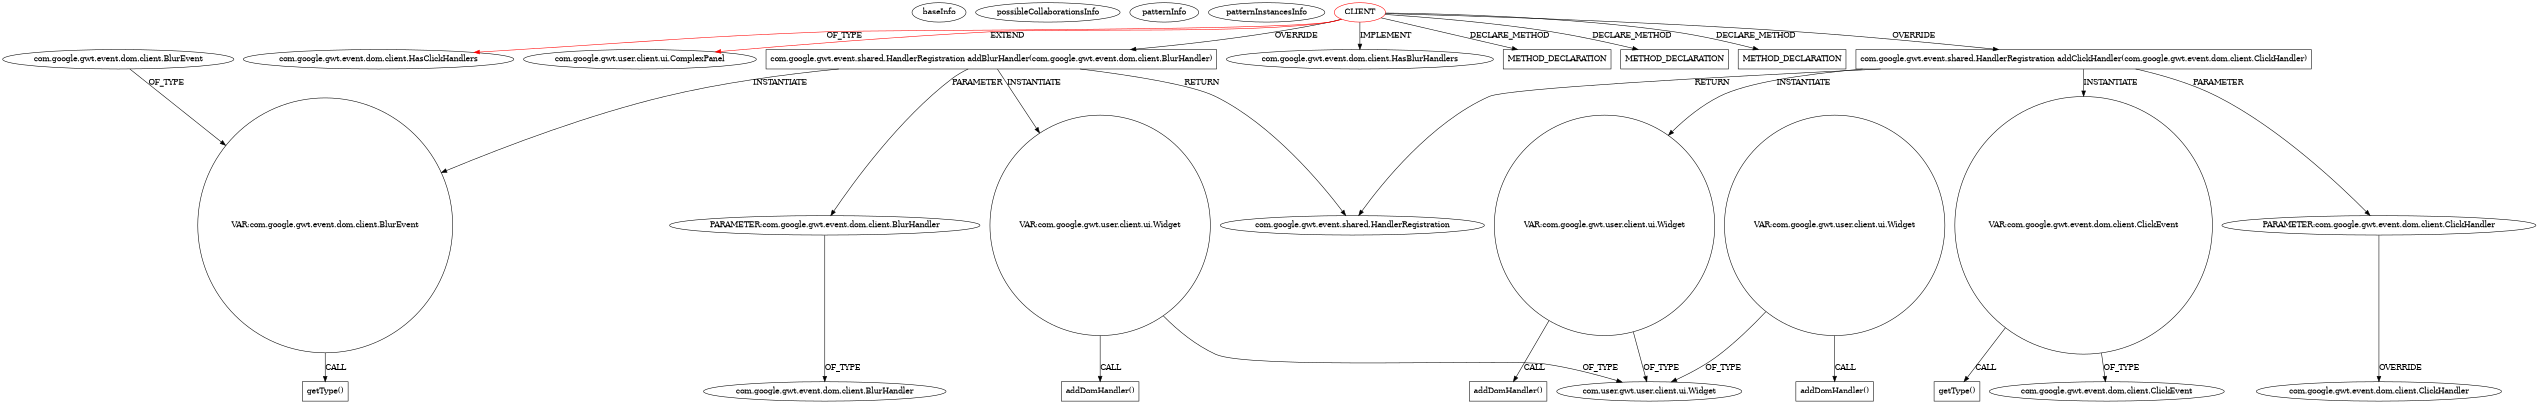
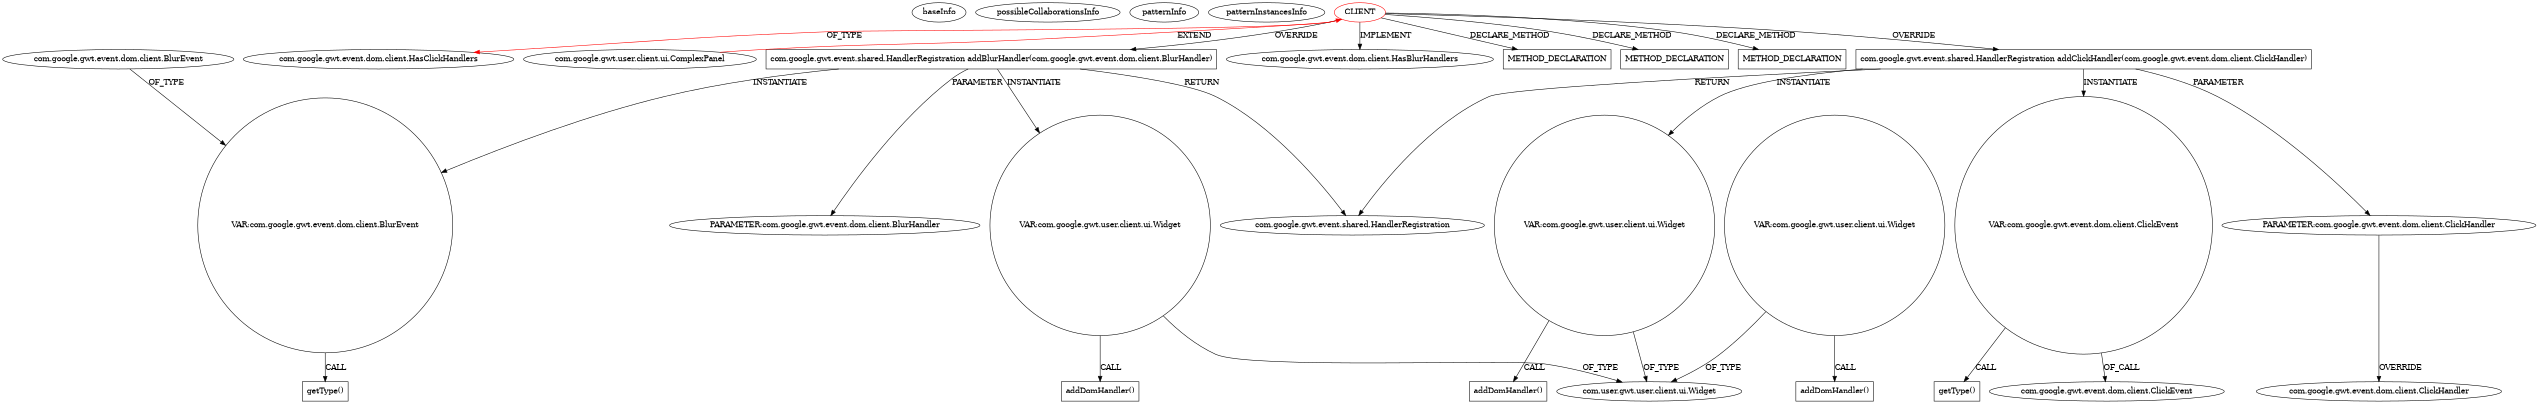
(954, 34) -> (1028, 40)
(2122, 368) -> (2122, 368)
(825, 391) -> none
